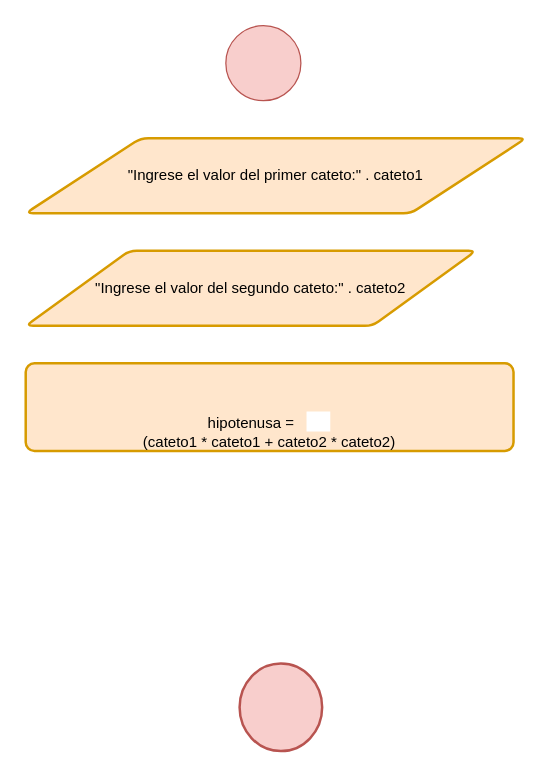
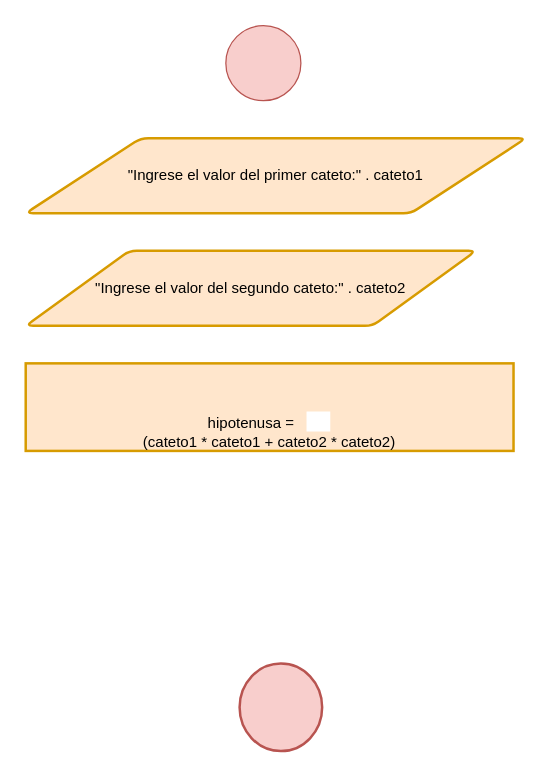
(269, 407) -> (269, 407)
